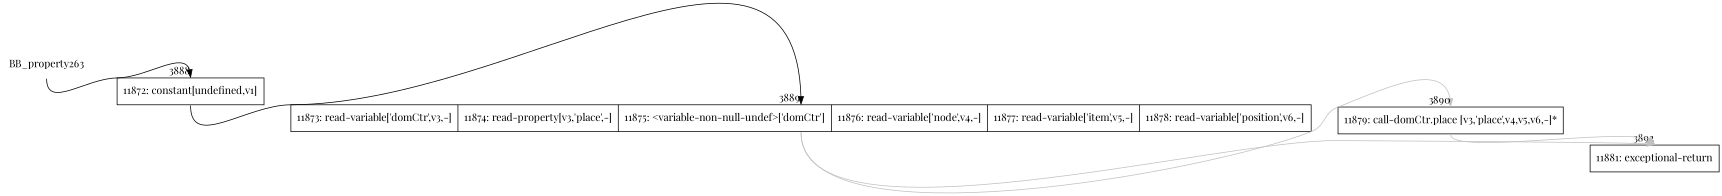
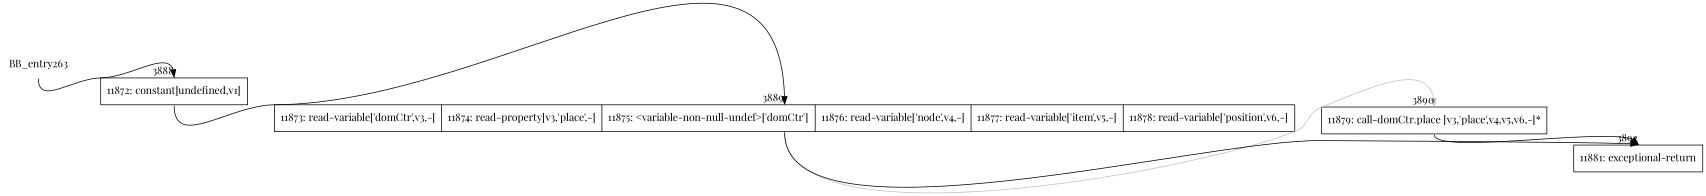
(47, 65) -> (38, 65)
(1579, 138) -> (1563, 138)
(1212, 154) -> (1195, 154)
